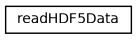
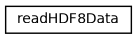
(69, 20) -> (69, 20)
